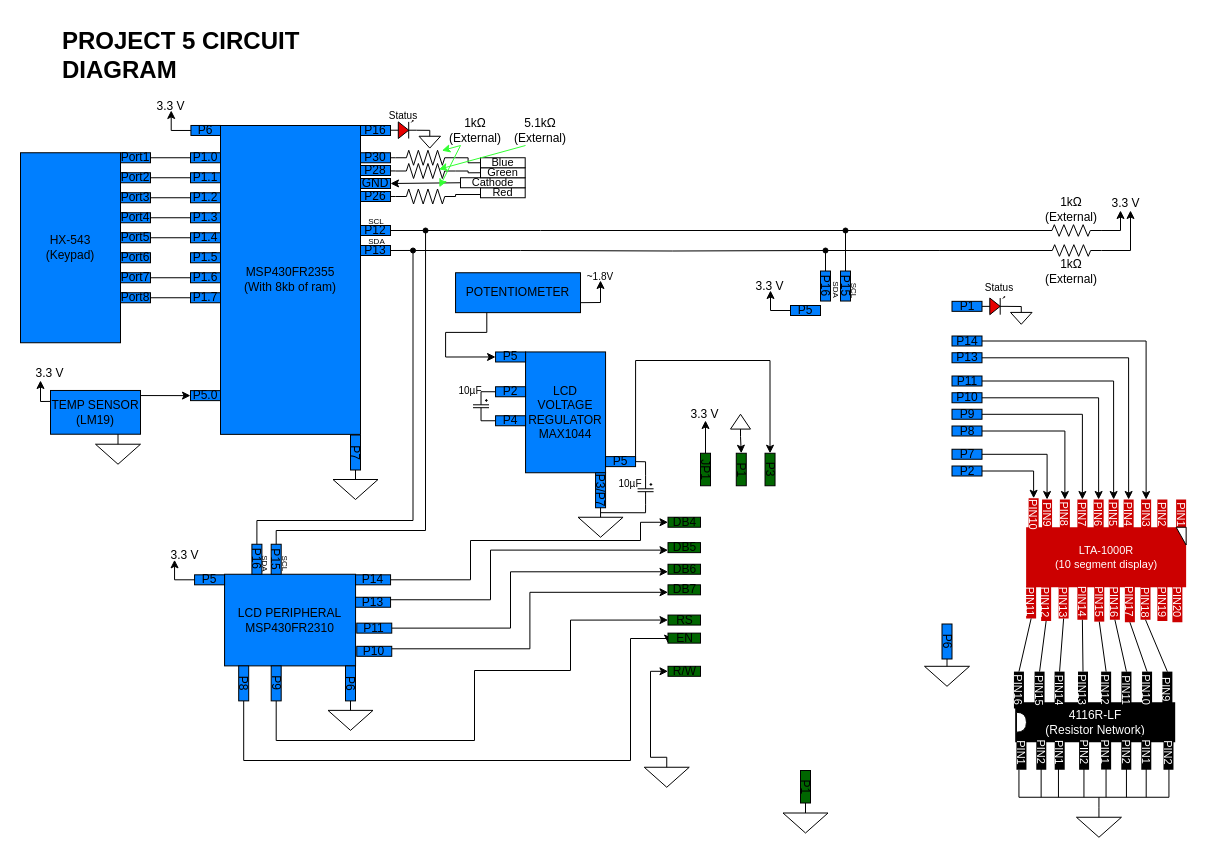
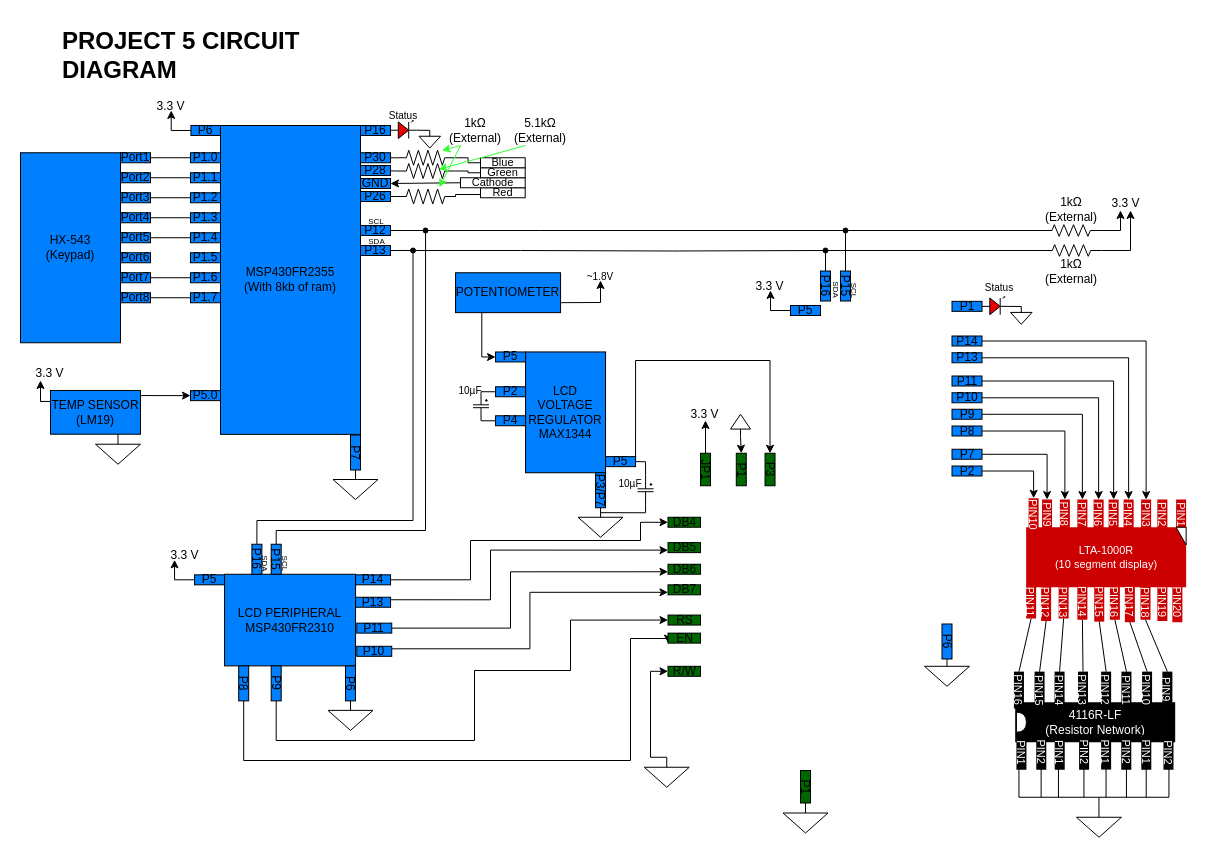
(518, 293) -> (508, 293)
(566, 413) -> (566, 413)
